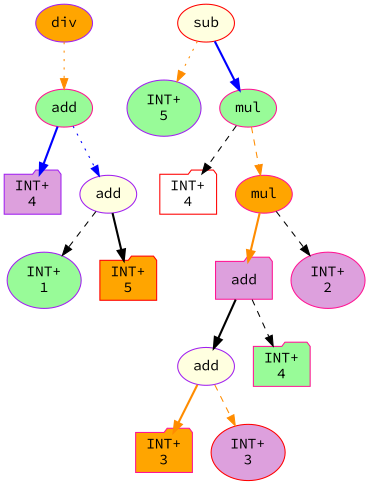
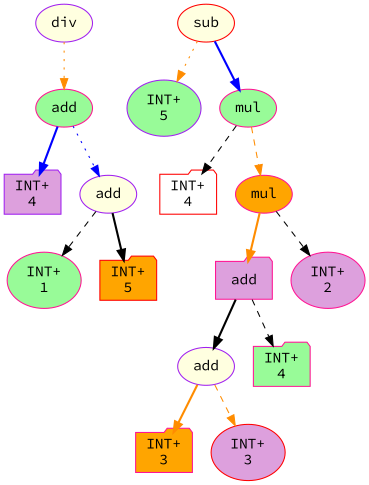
(64, 23) -> (64, 23)
(44, 280) -> (44, 280)
